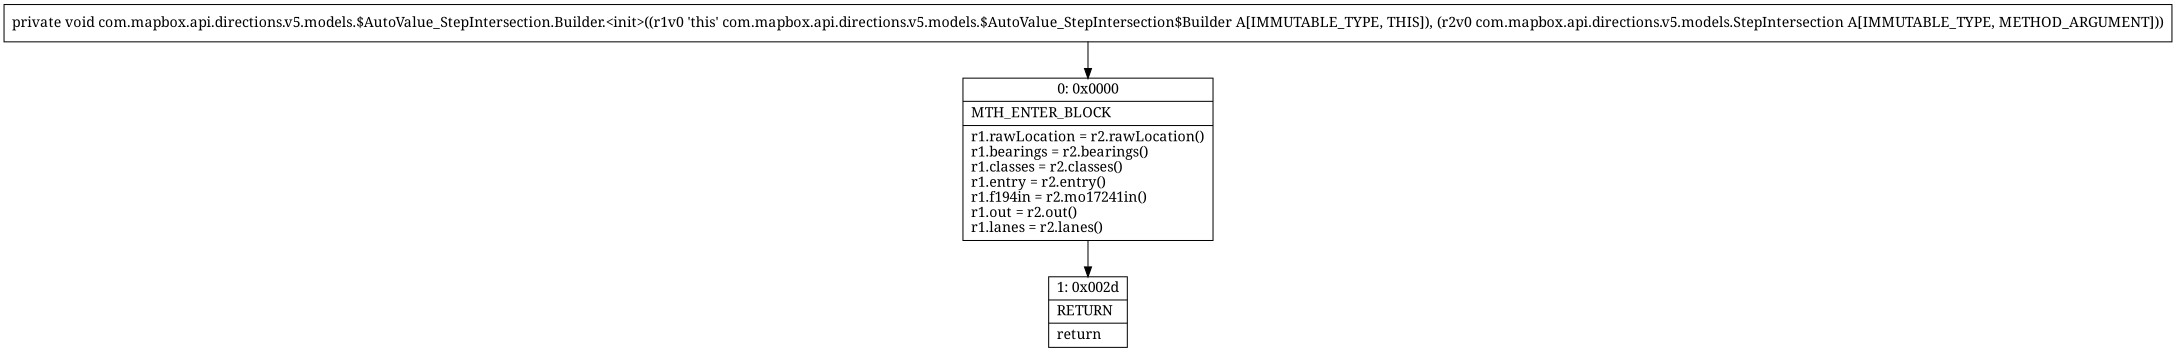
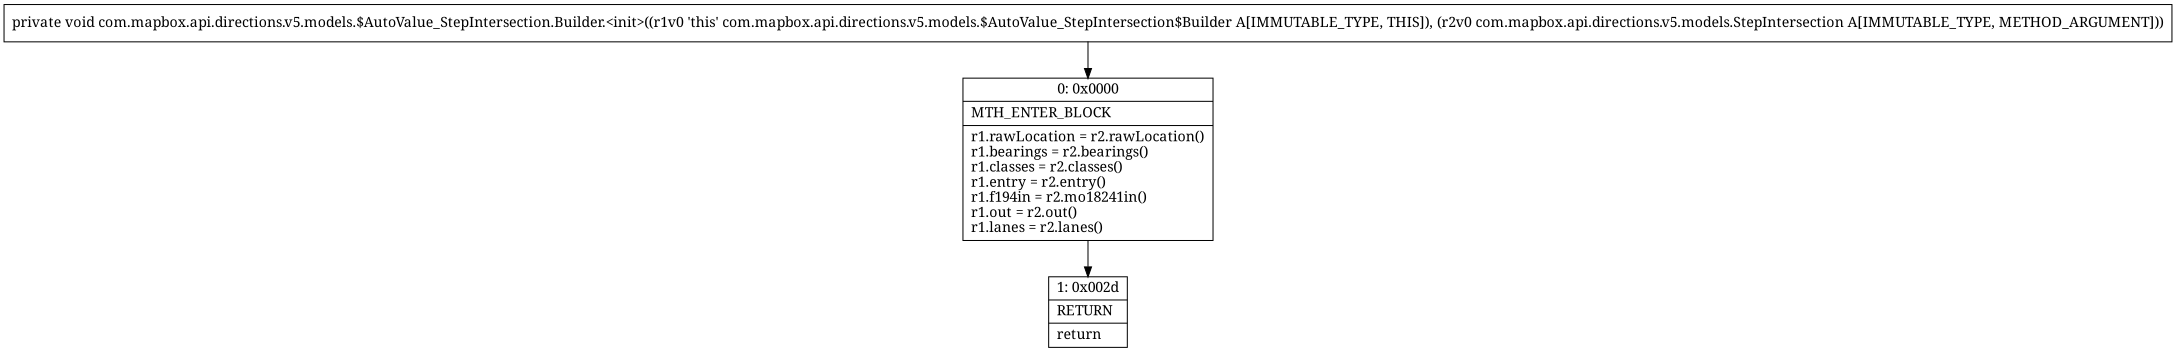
(1059, 198) -> (1059, 198)
